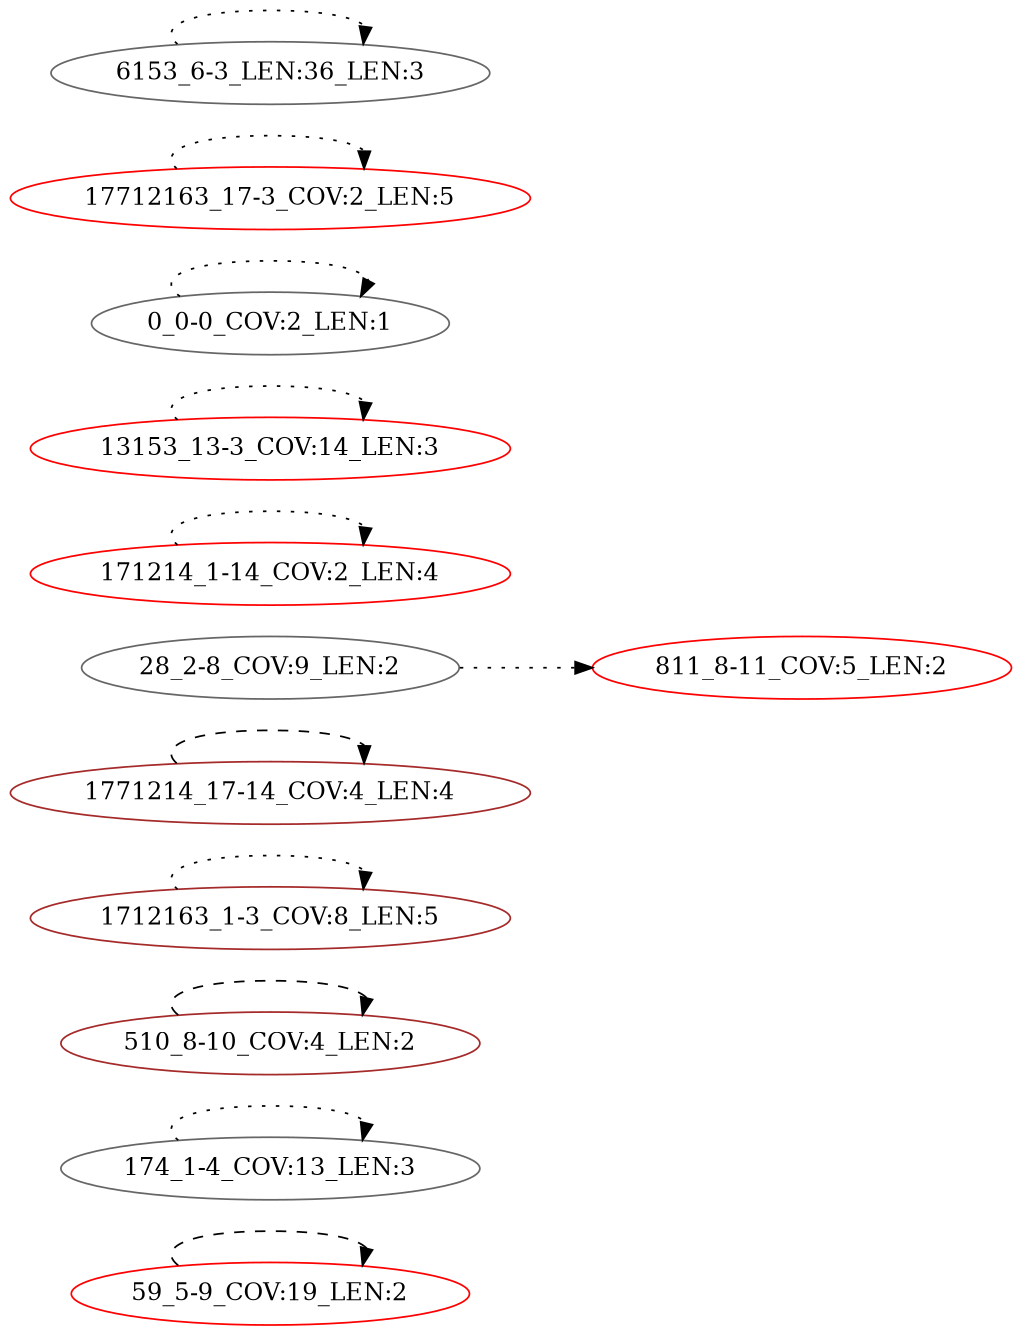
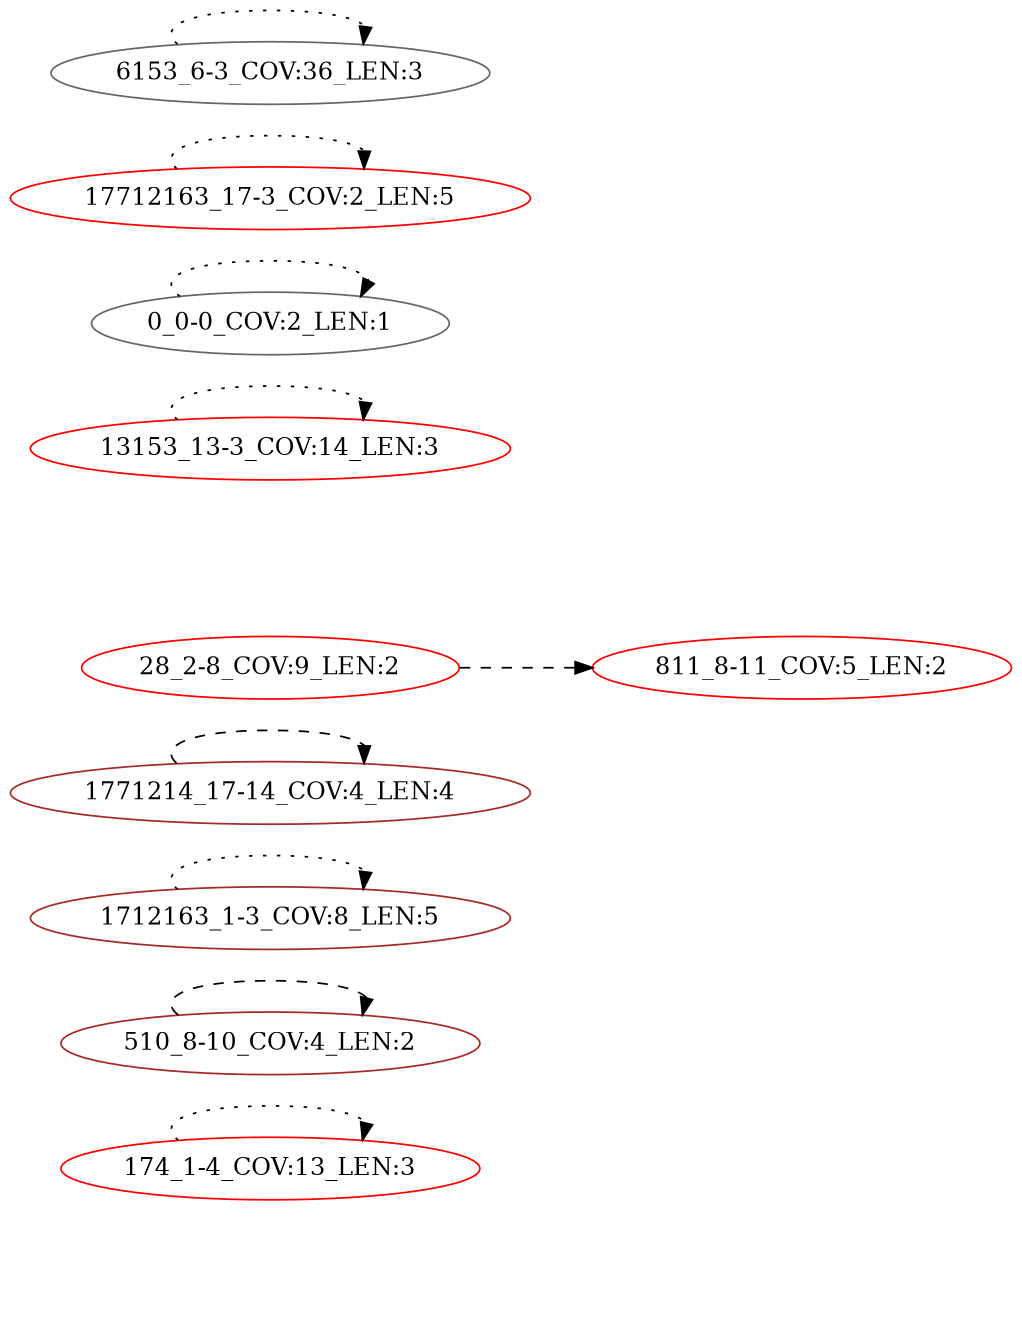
(270, 73) -> (270, 73)
(270, 574) -> none
(270, 668) -> (270, 668)
(517, 668) -> (517, 668)
(270, 1169) -> (270, 1169)
(270, 1294) -> none
